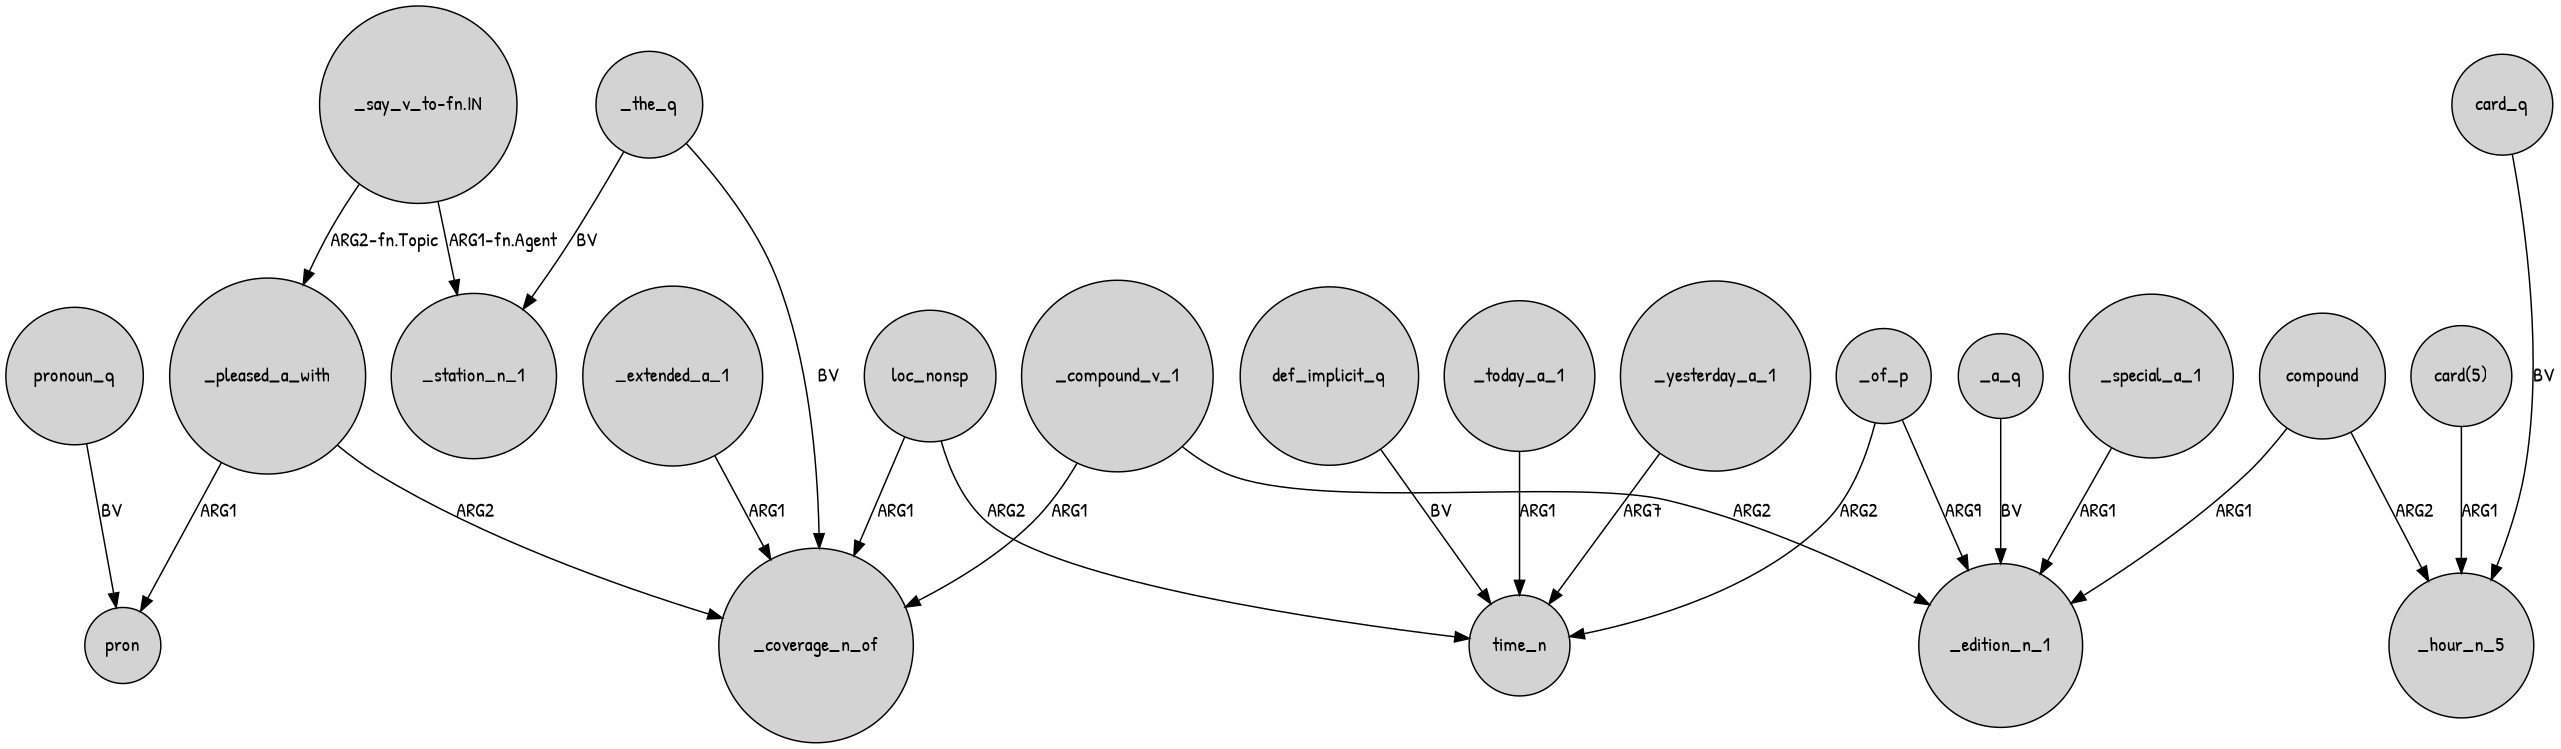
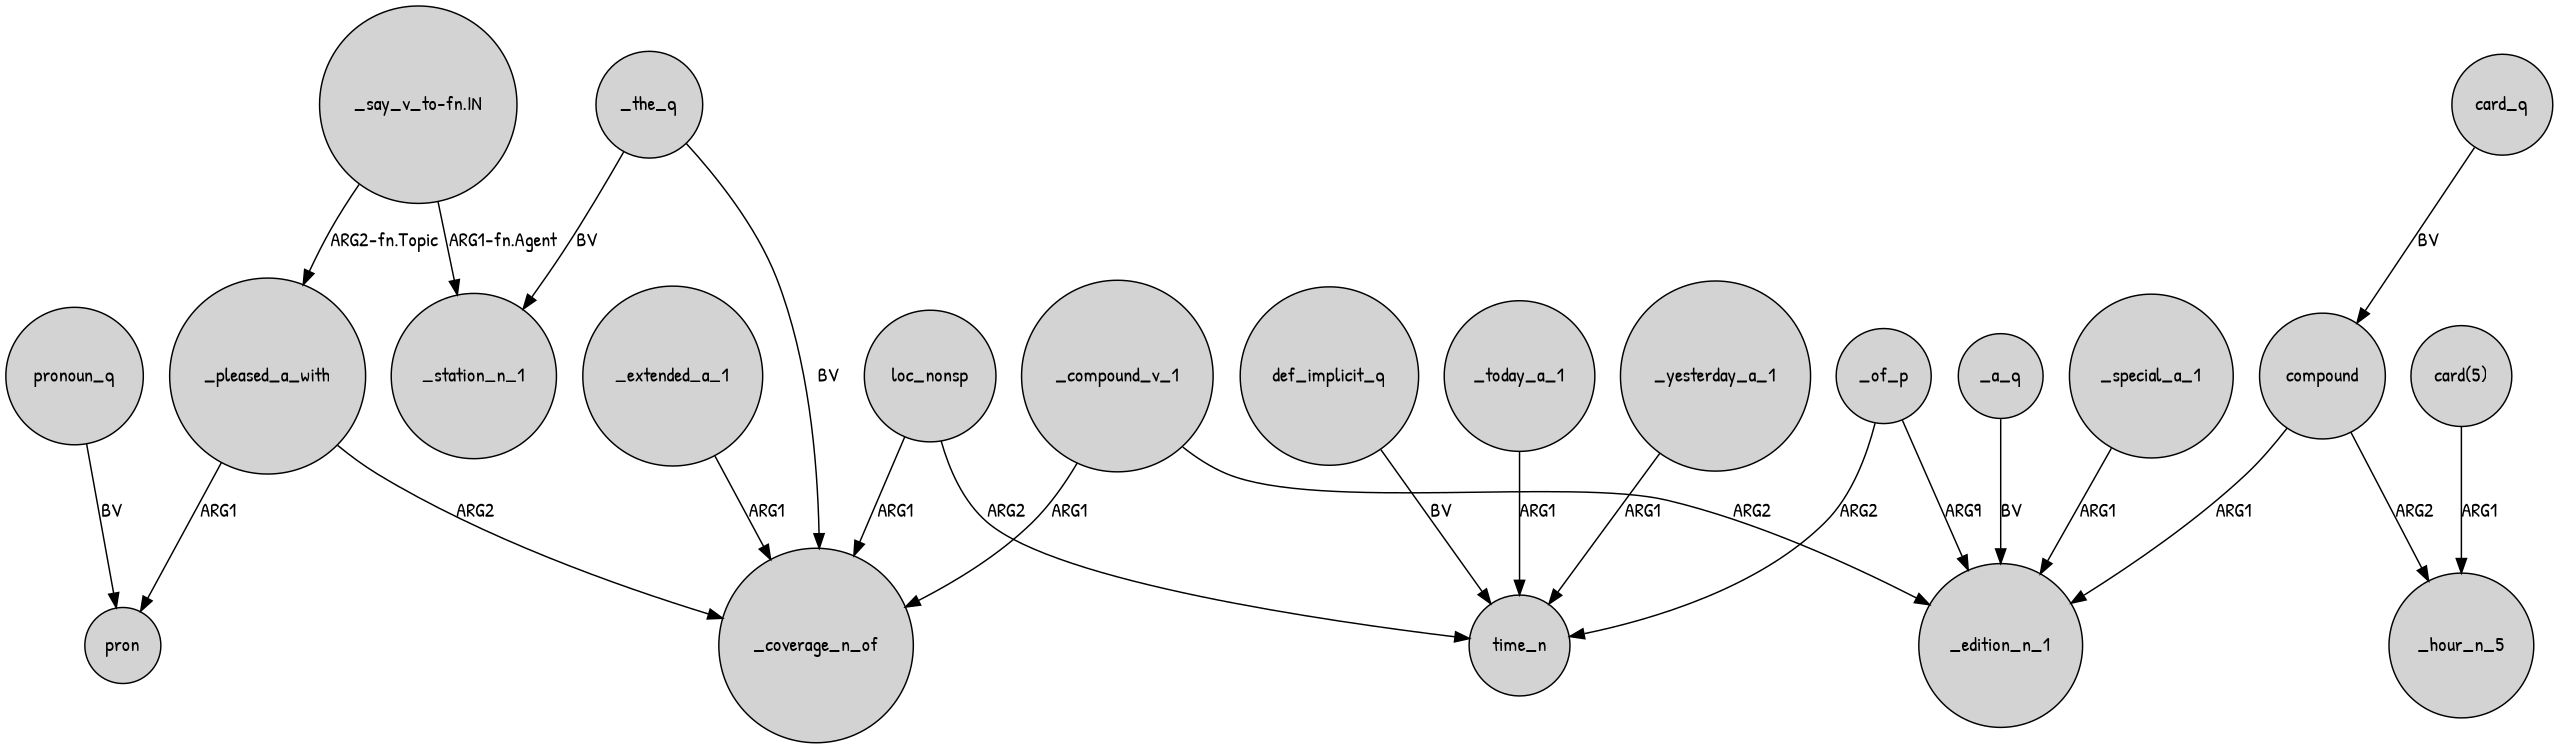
(2533, 362) -> (2420, 229)
(1643, 511) -> (1643, 511)
